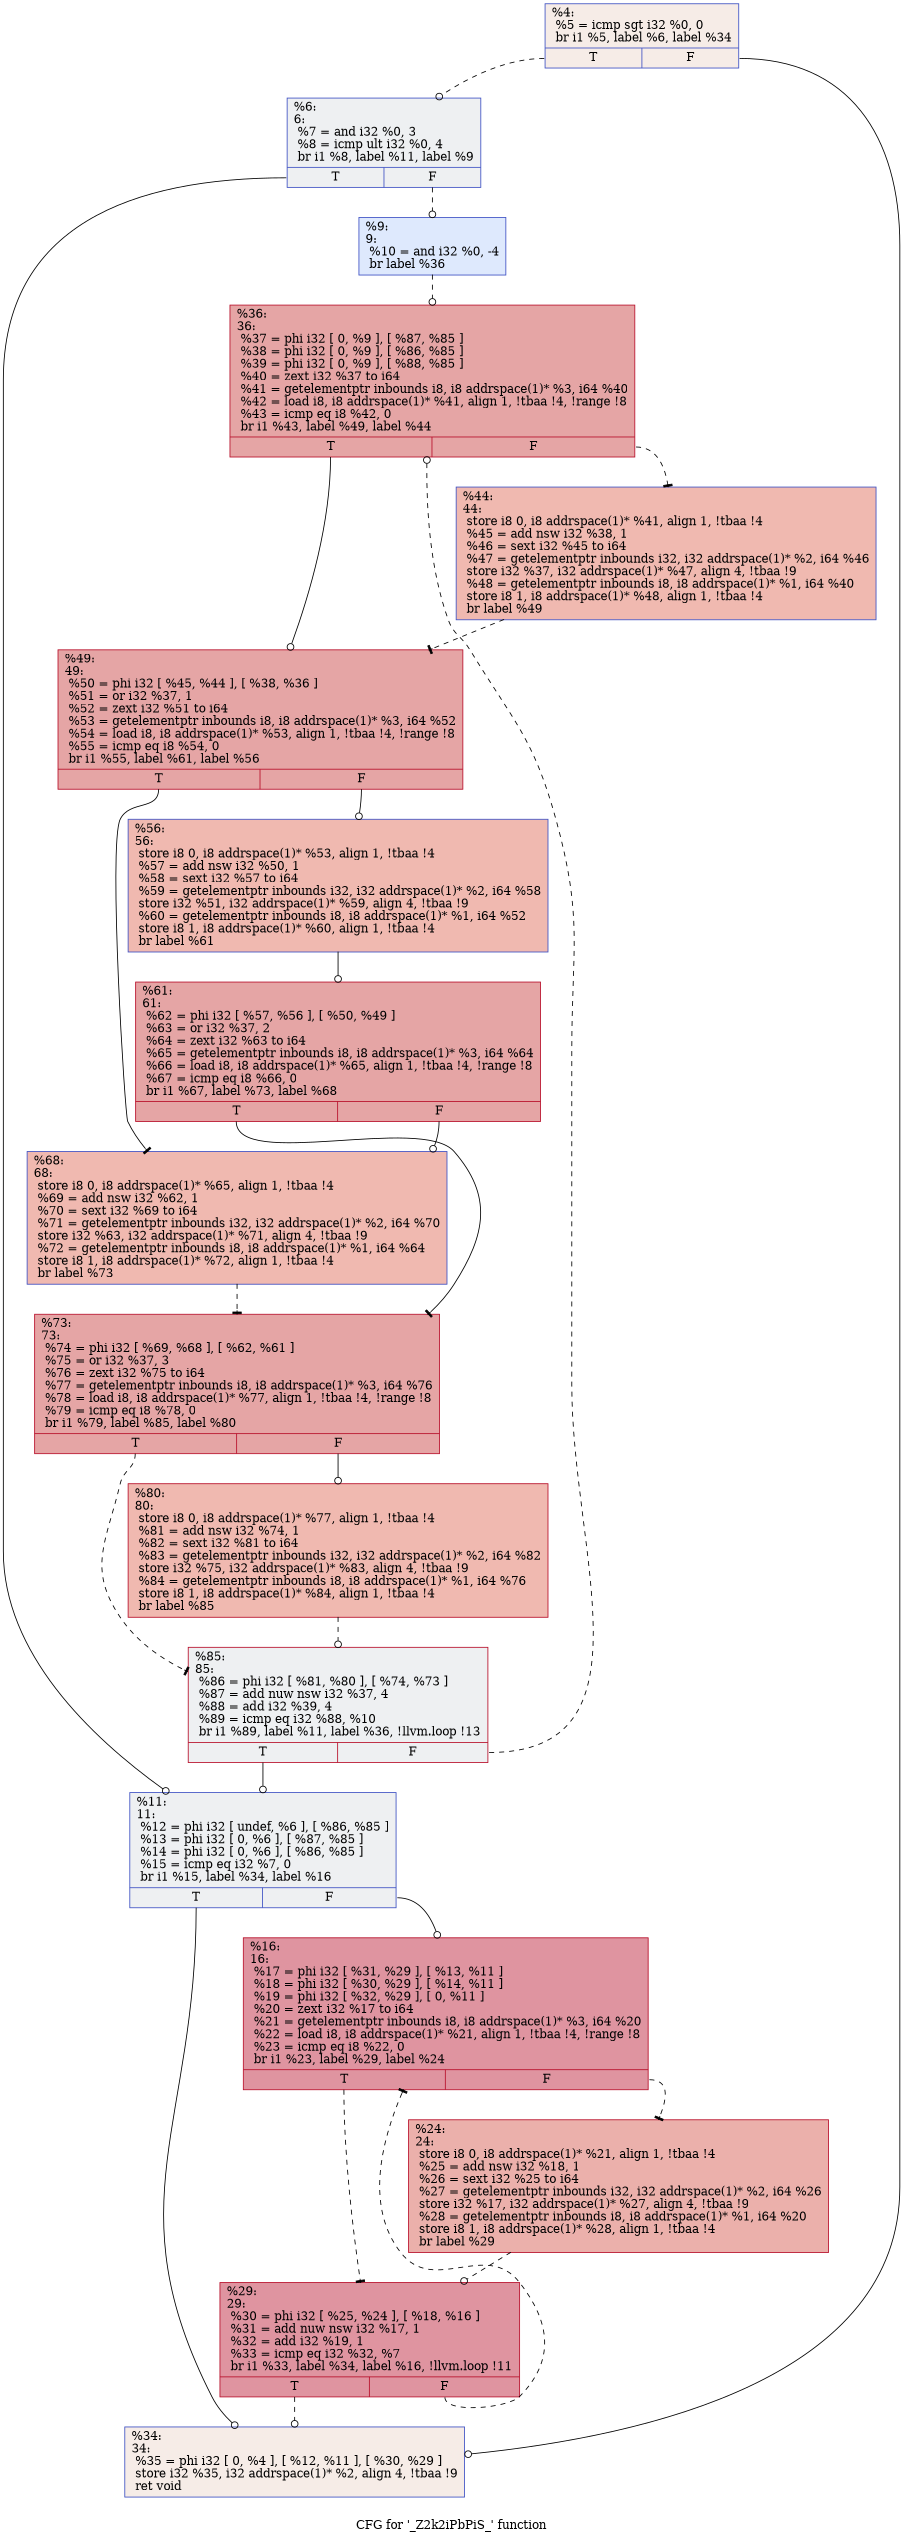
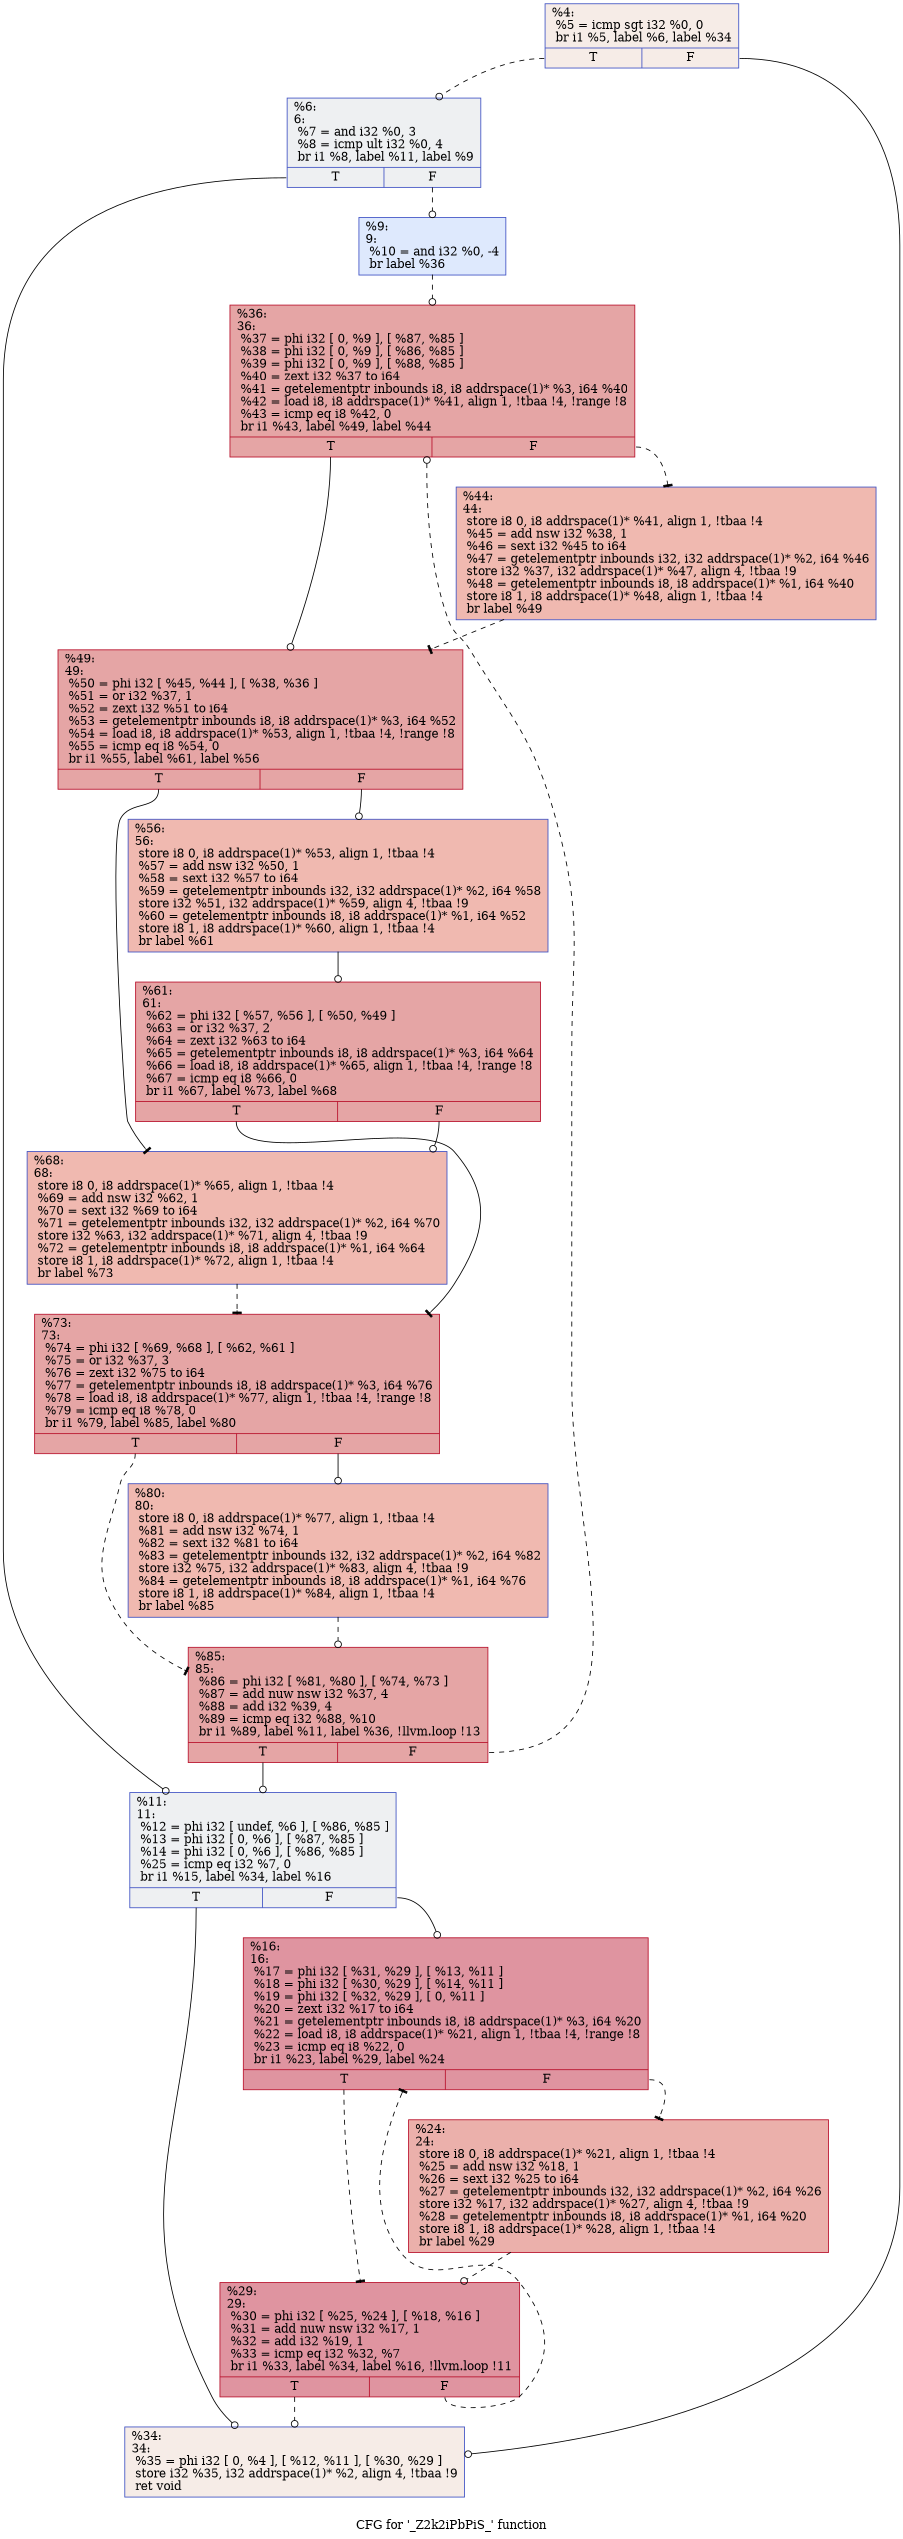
(338, 1550) -> (338, 1550)
(338, 1705) -> (338, 1705)
(214, 1865) -> (214, 1865)
